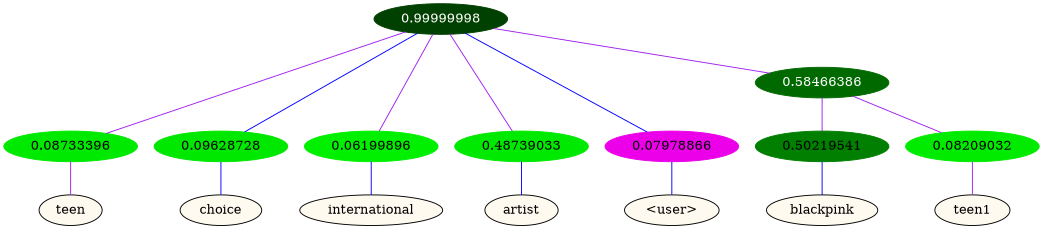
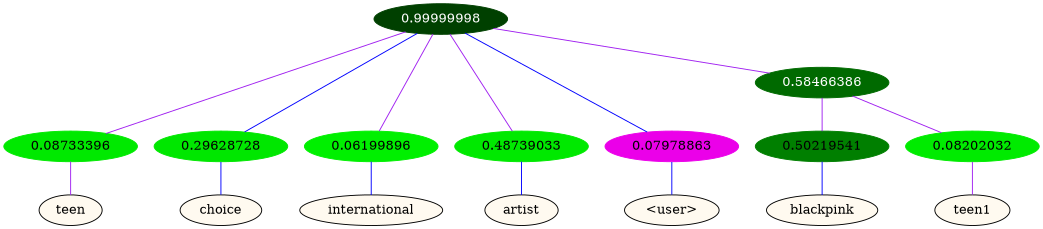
(221, 146) -> (221, 146)
(672, 146) -> (672, 146)
(972, 146) -> (972, 146)
